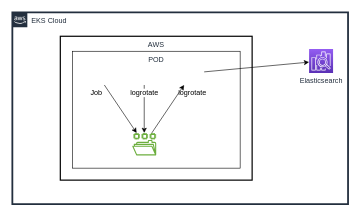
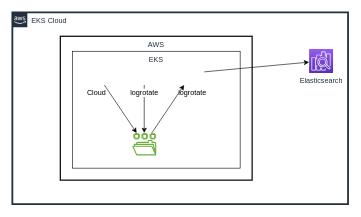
(156, 59) -> (156, 59)
(97, 93) -> (97, 93)
